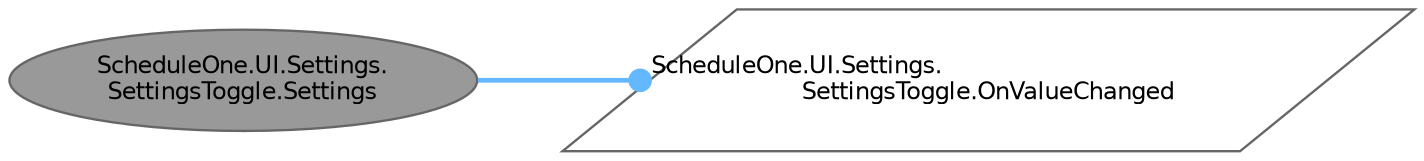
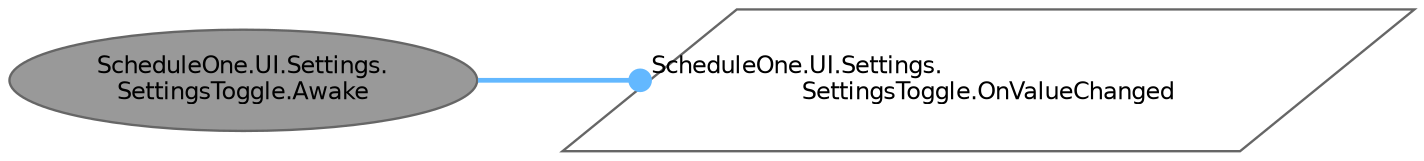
(243, 80) -> (243, 80)
